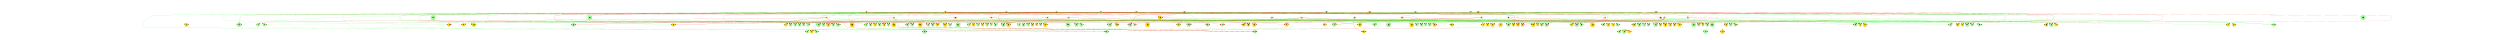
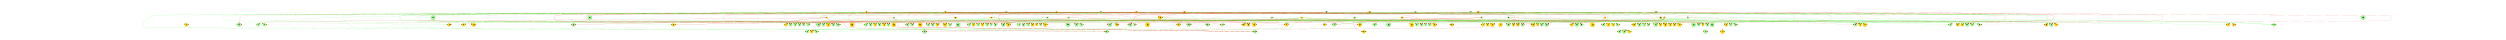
(1523, 25) -> (1523, 25)
